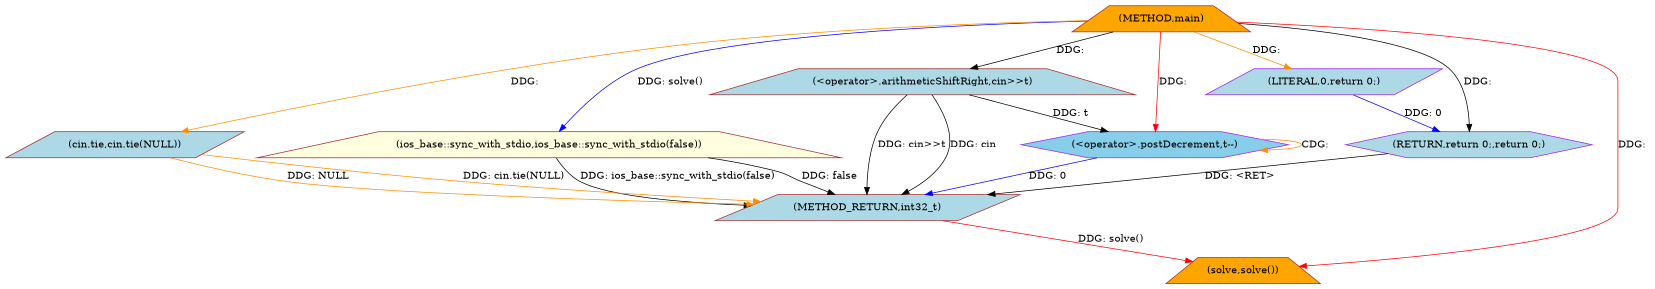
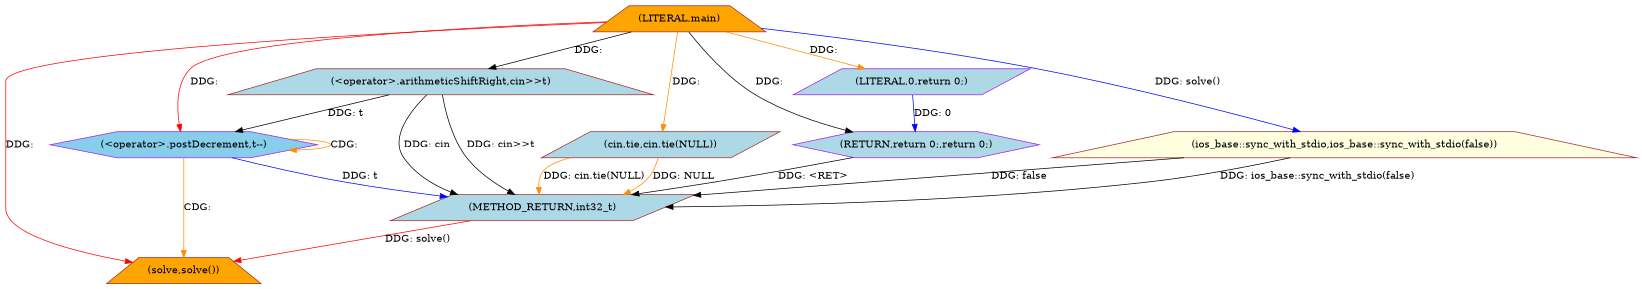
(1161, 19) -> (679, 19)
(1048, 176) -> (360, 176)
none -> (184, 204)
